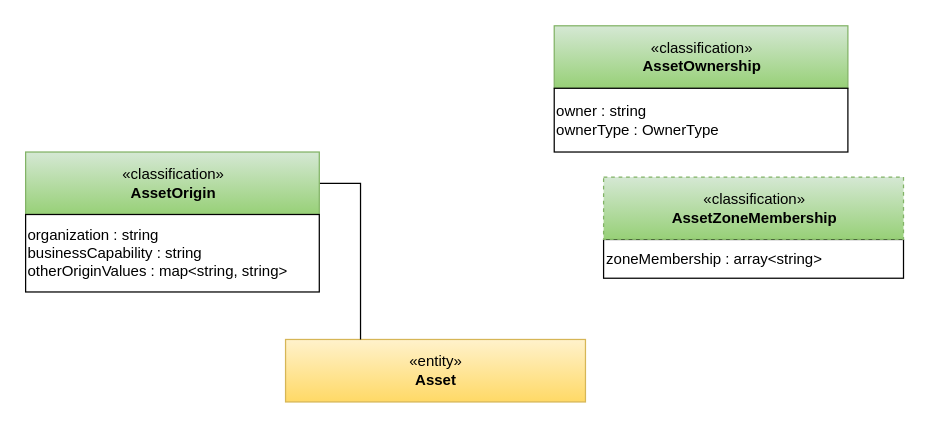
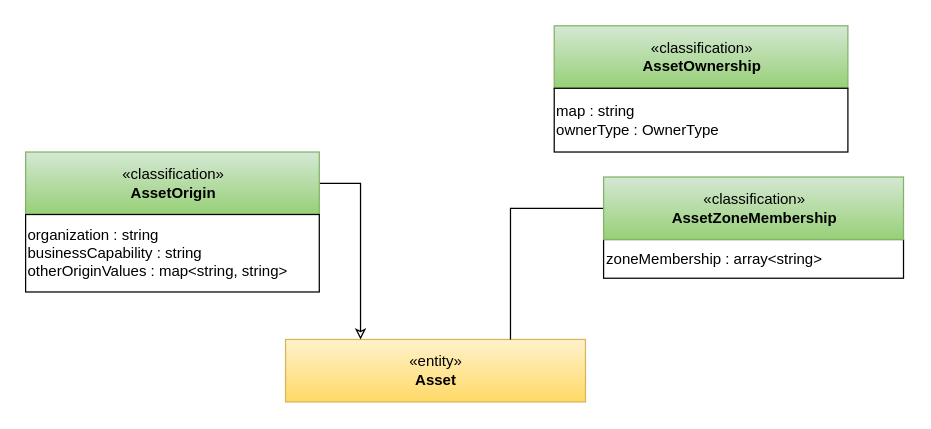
(639, 121) -> (639, 121)
(754, 208) -> (754, 208)
none -> (511, 227)
(361, 332) -> (361, 329)
